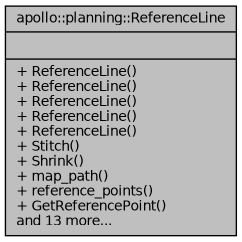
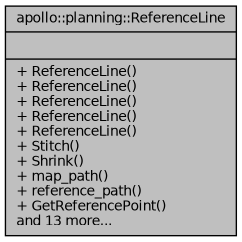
(85, 192) -> (79, 192)
